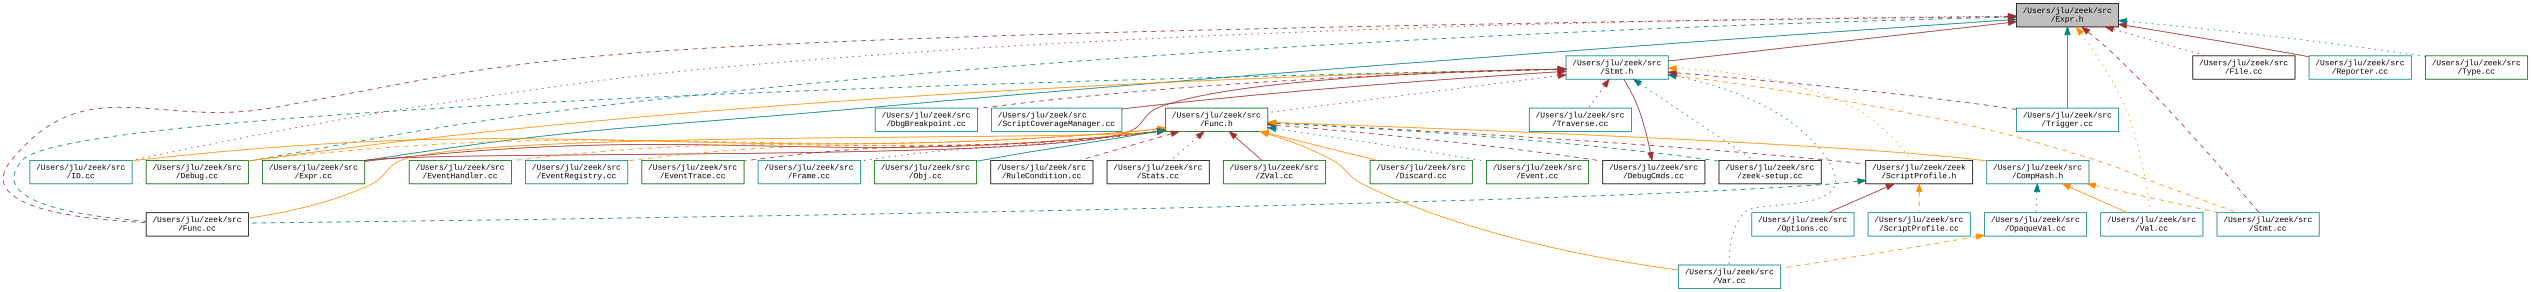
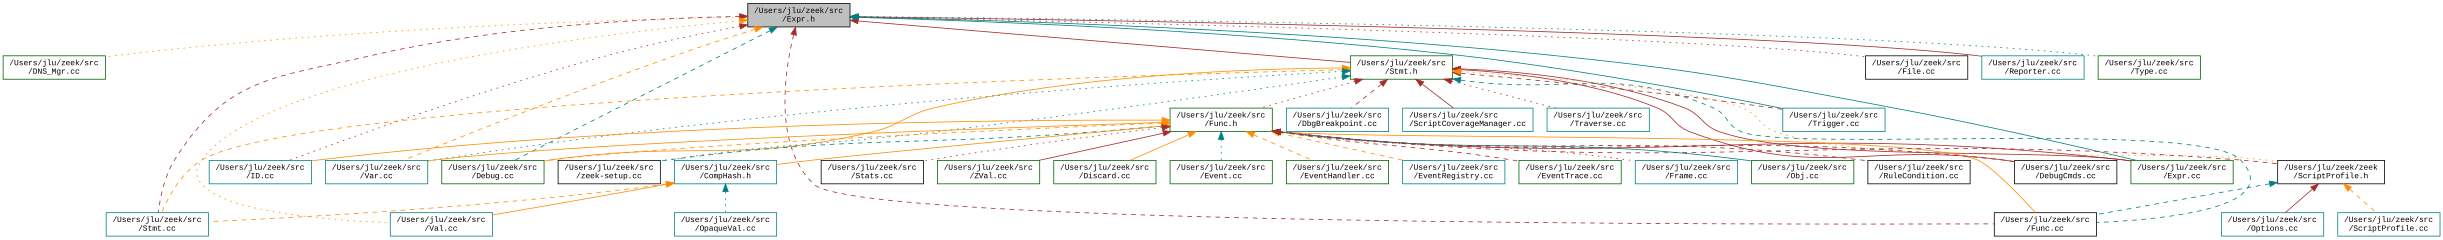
none -> (54, 68)
(1617, 68) -> (1401, 68)
(1641, 115) -> (1690, 132)
(1879, 253) -> (578, 91)
